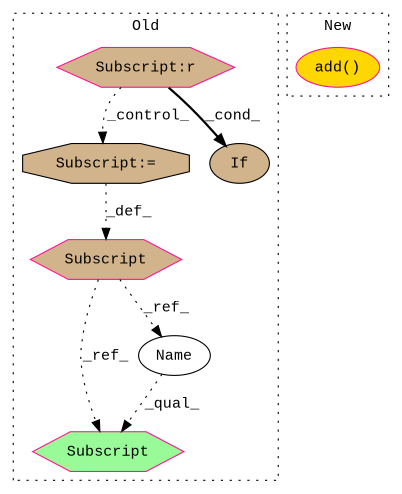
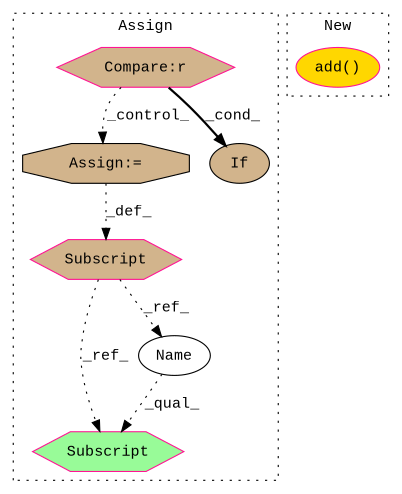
(146, 26) -> (146, 26)
(146, 67) -> (146, 67)
(106, 163) -> (106, 163)
